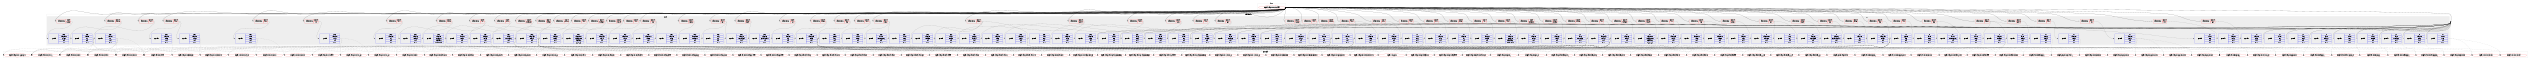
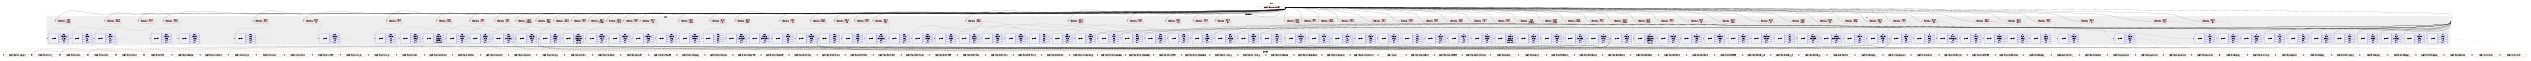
(634, 55) -> (634, 55)
(662, 55) -> (662, 55)
